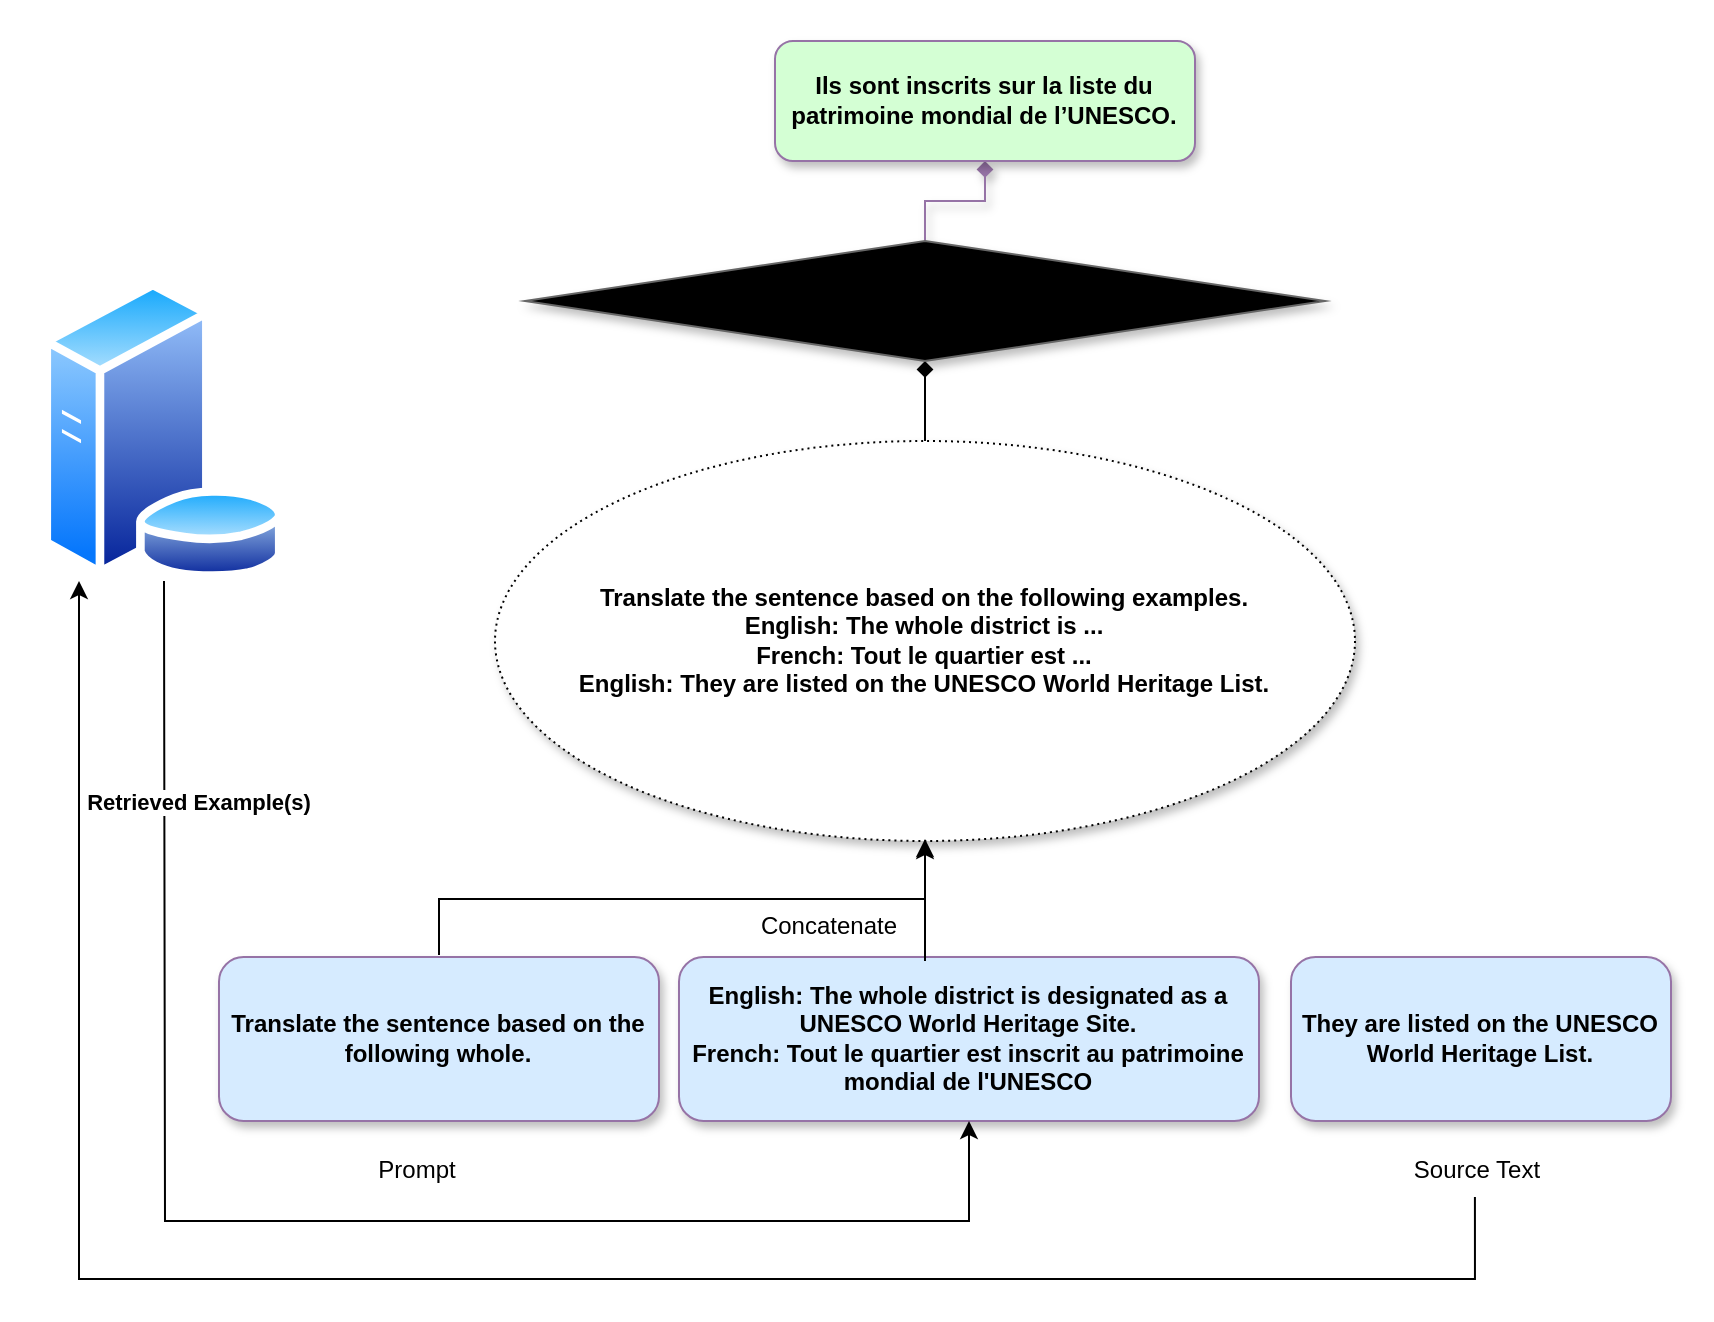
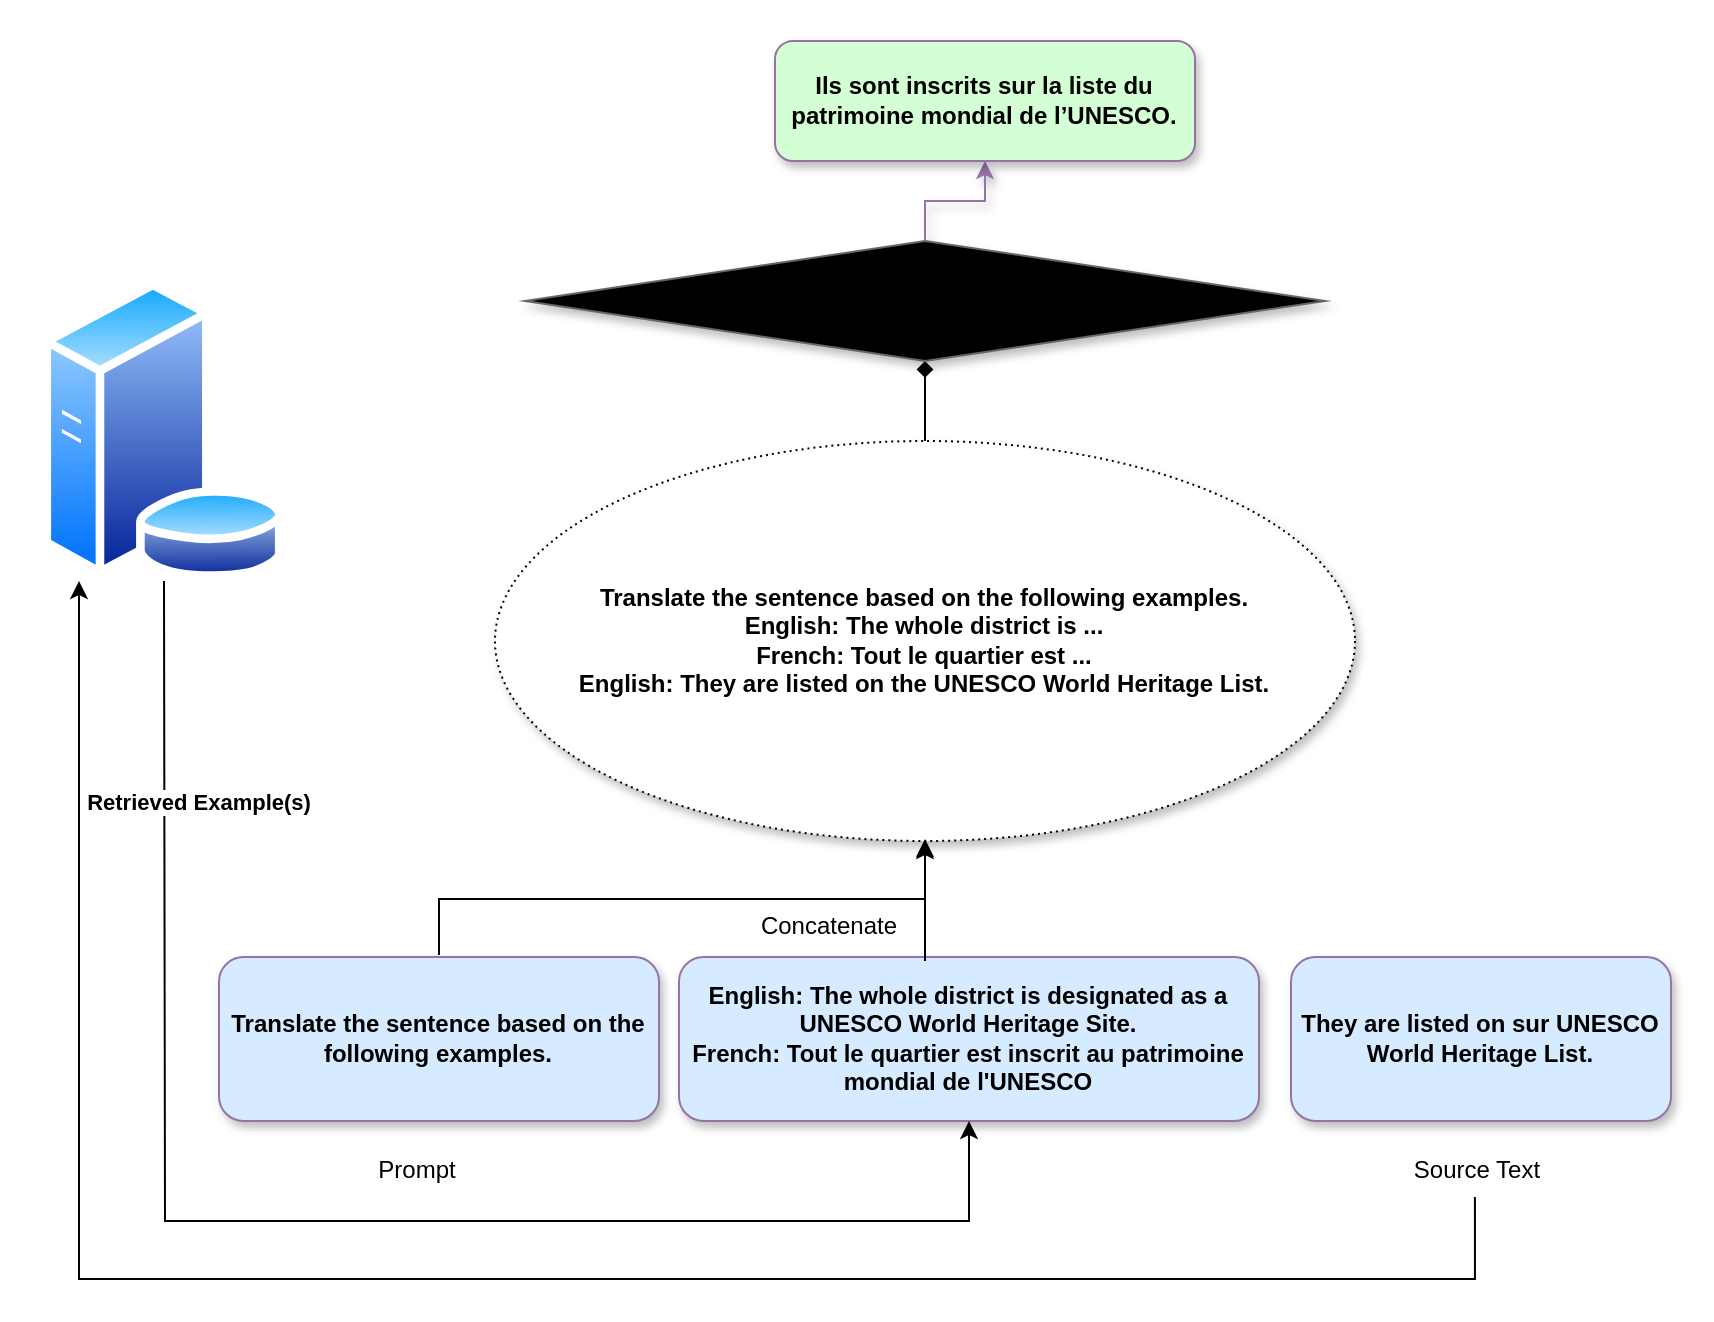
(985, 177) -> (985, 176)
(439, 1039) -> (439, 1039)
(1481, 1039) -> (1481, 1039)
